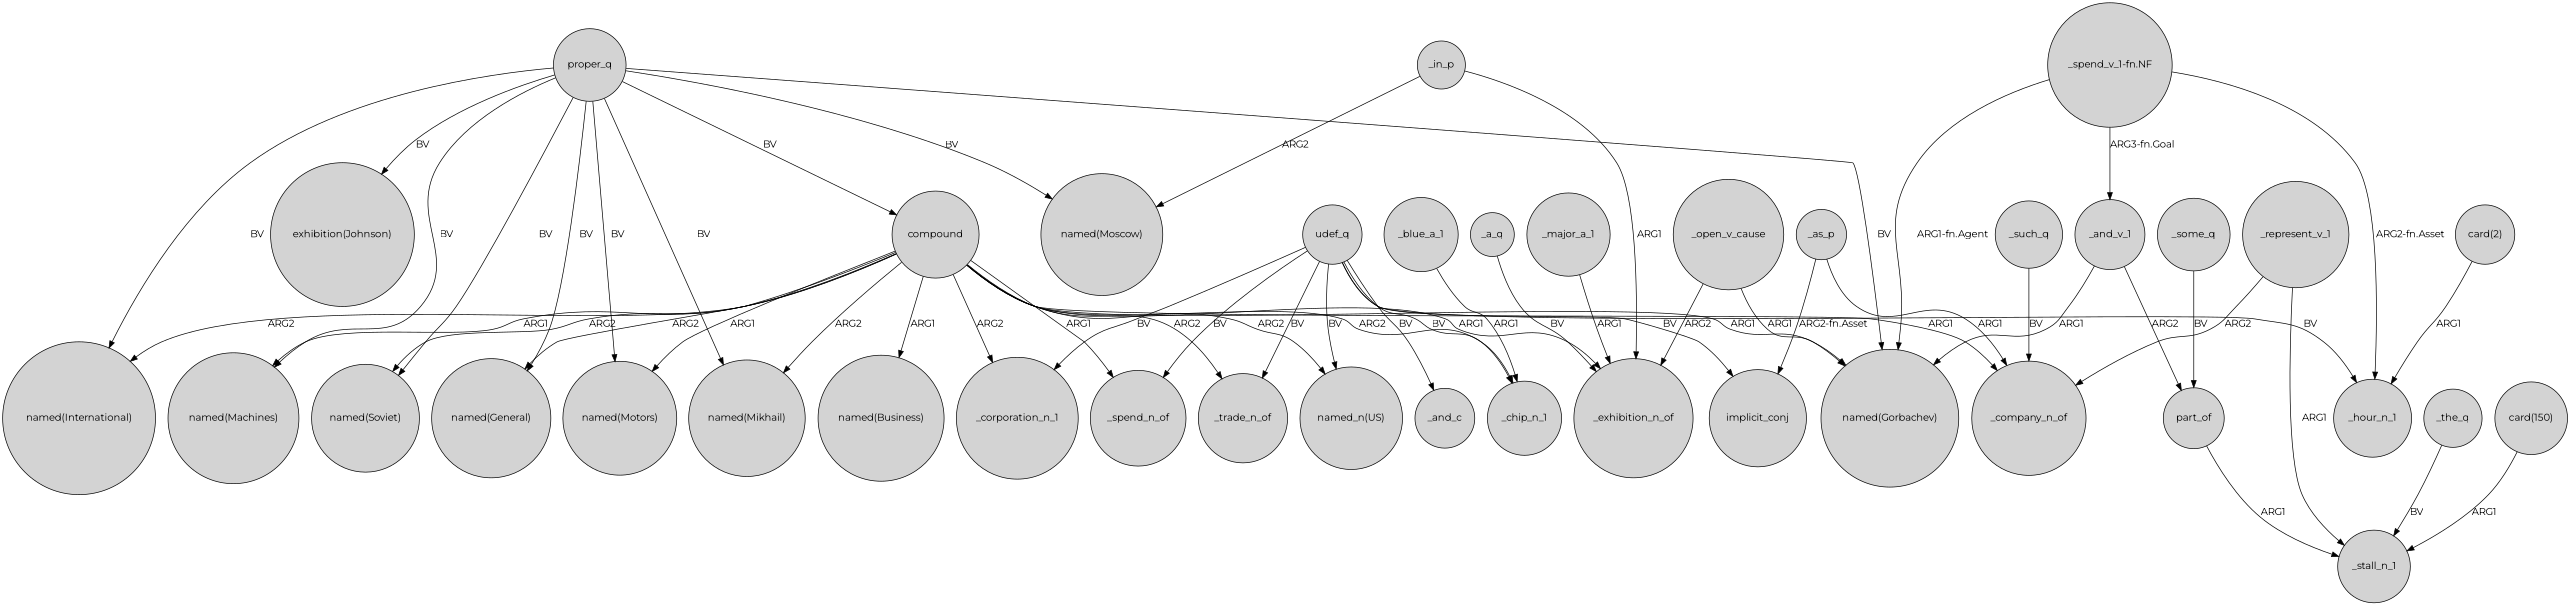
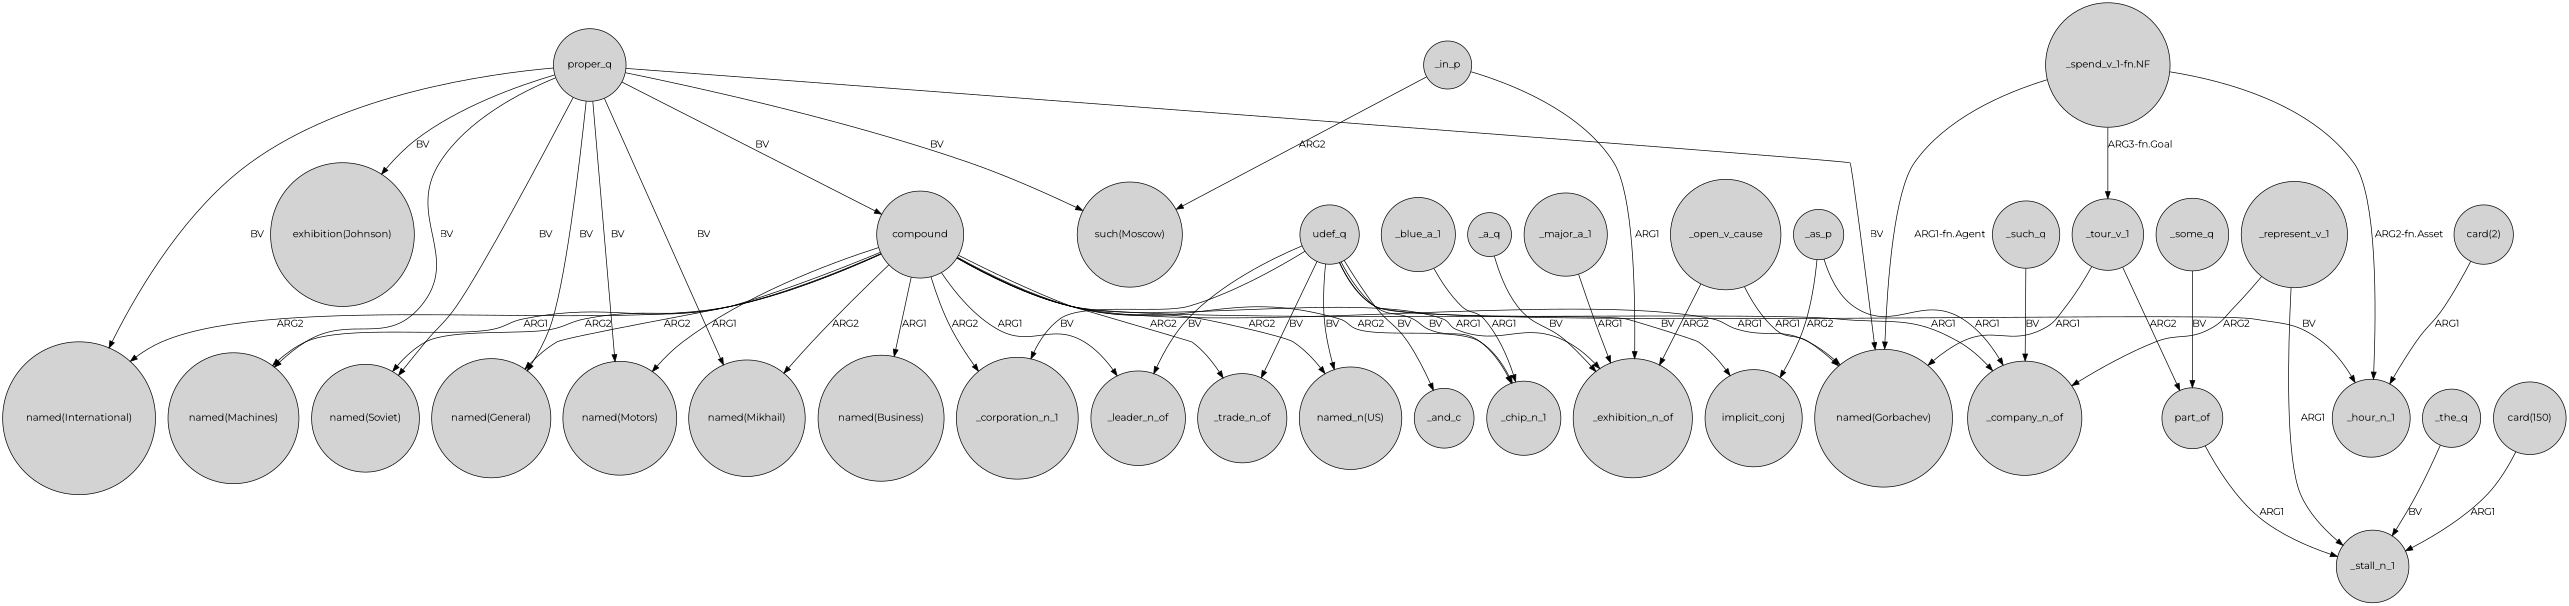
(1102, 235) -> (1130, 235)
(2110, 235) -> (2108, 235)
(1834, 324) -> (1820, 324)
(1138, 418) -> (1138, 418)
